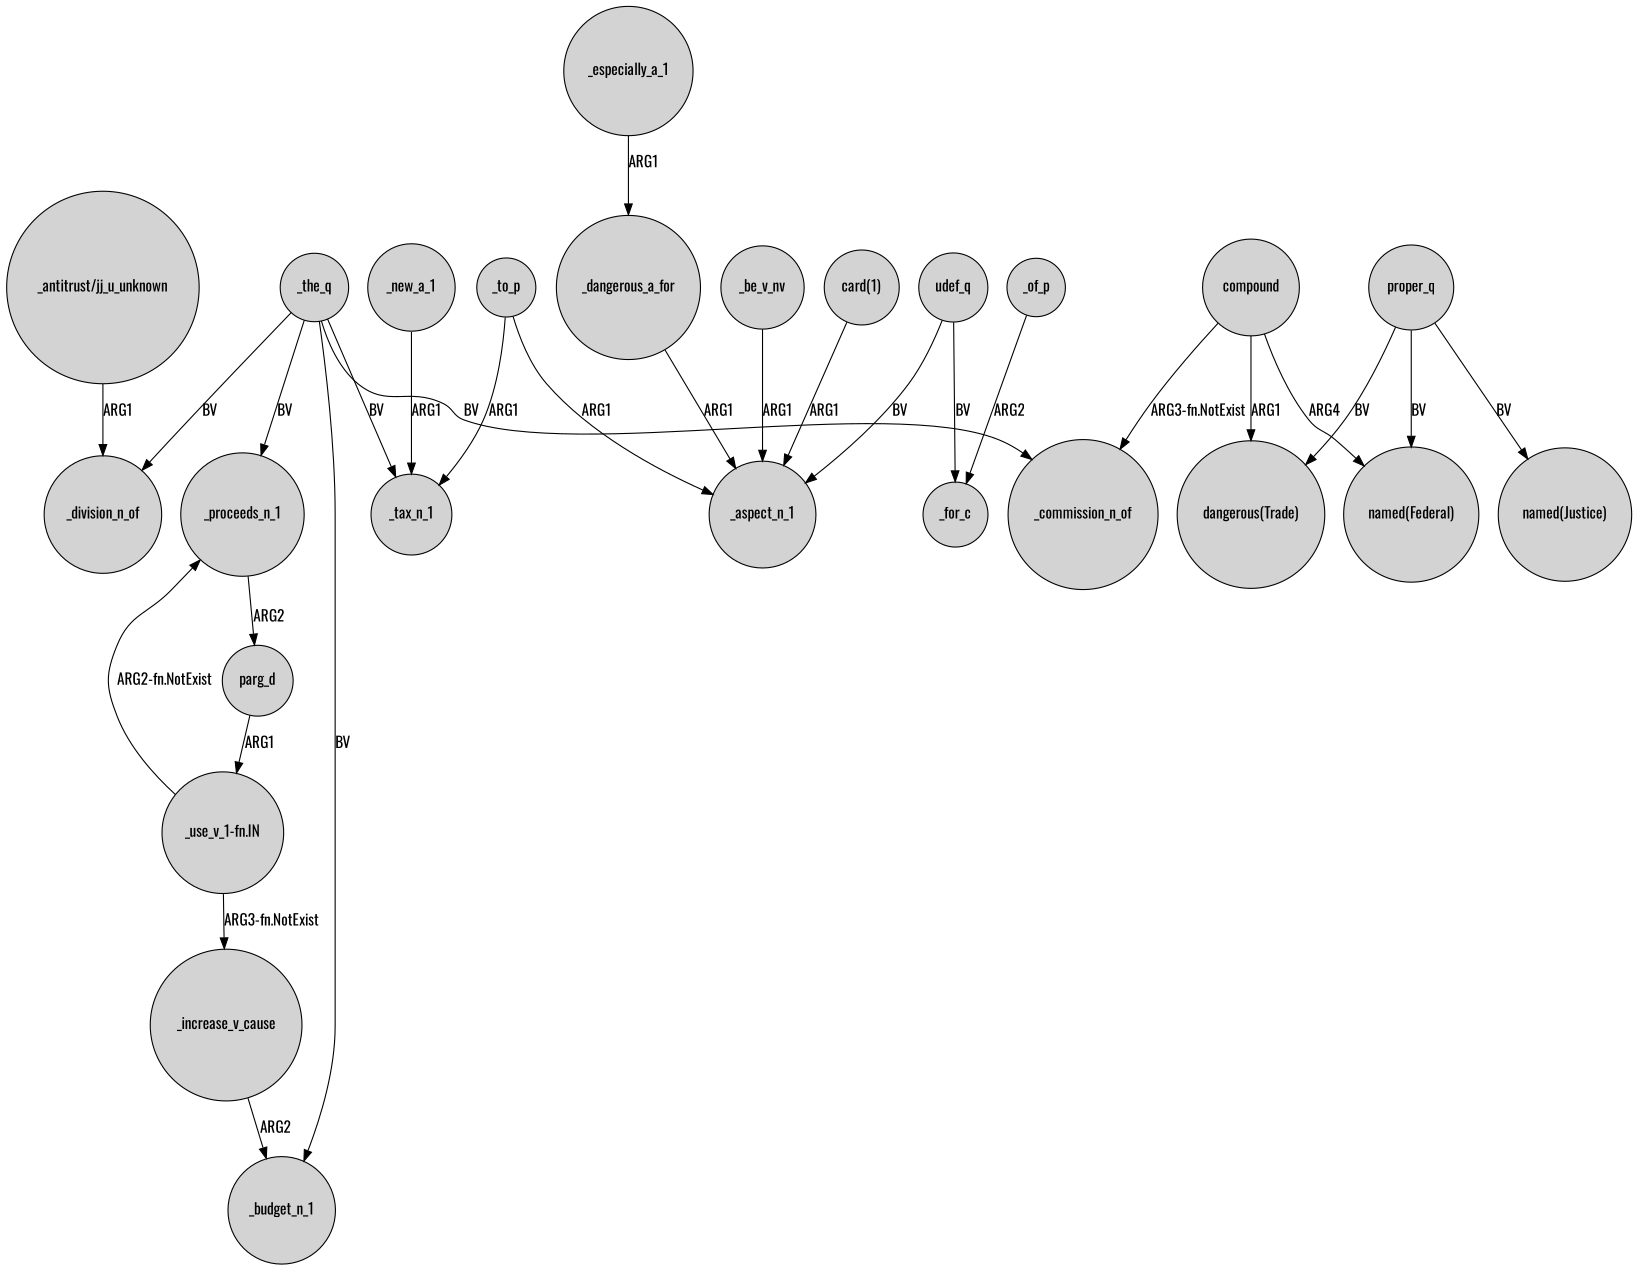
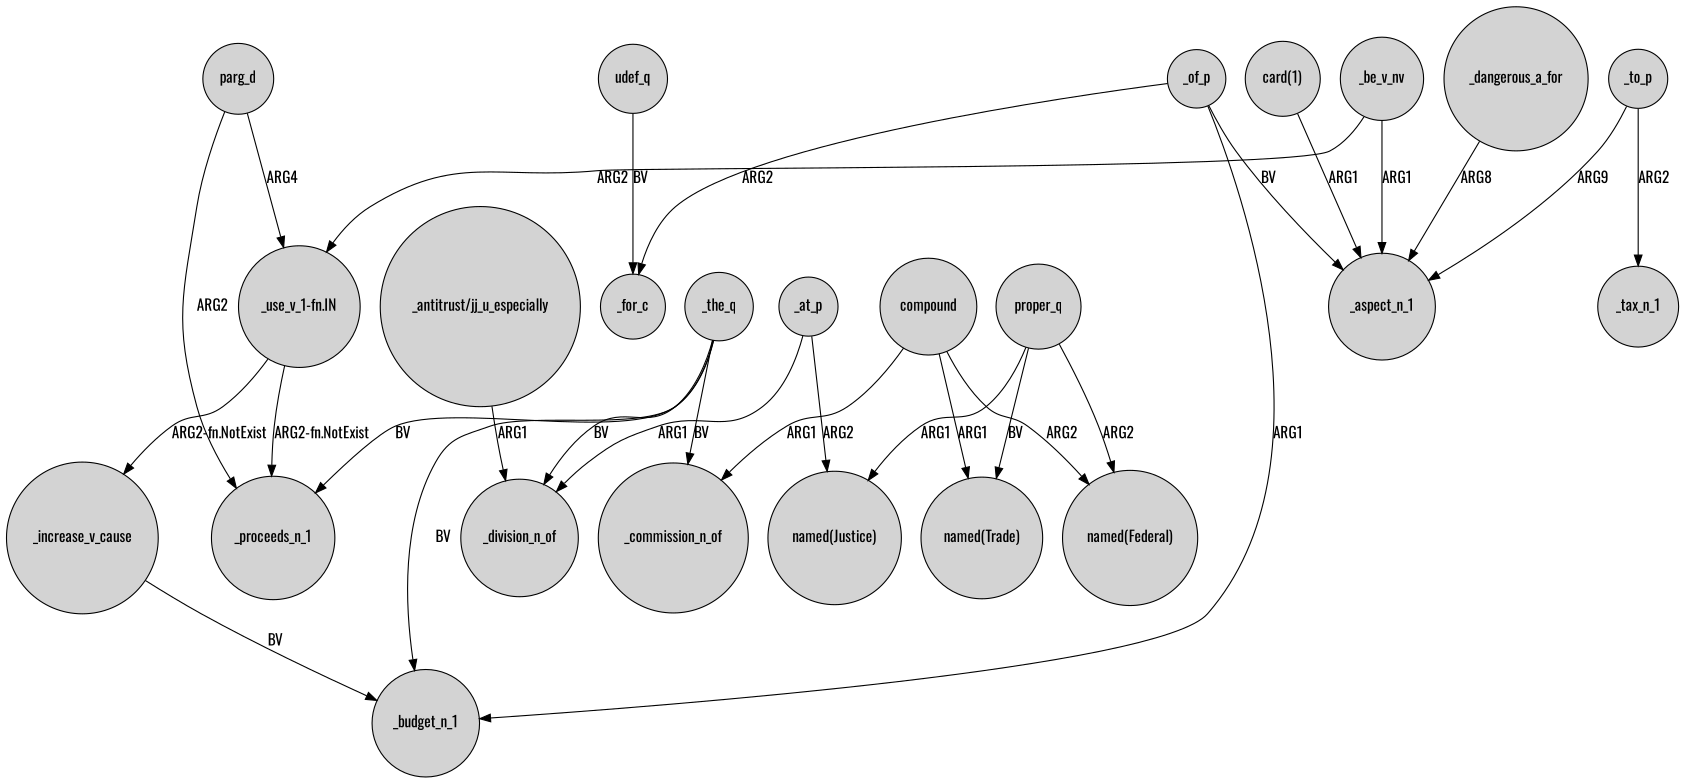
(628, 71) -> none
none -> (845, 168)
(103, 287) -> (480, 307)
(411, 287) -> none
none -> (808, 307)
(359, 393) -> none
(889, 407) -> (1266, 189)
(504, 412) -> (1654, 179)
(597, 412) -> (1593, 179)
(719, 412) -> (1476, 179)
(1199, 412) -> (802, 434)
(1325, 412) -> (1062, 434)
(1419, 412) -> (1119, 434)
(1504, 412) -> (936, 434)
(1251, 515) -> (982, 538)
(251, 605) -> (184, 297)
none -> (1116, 647)
(260, 744) -> (282, 179)
(272, 921) -> (220, 434)
(276, 1129) -> (275, 642)
